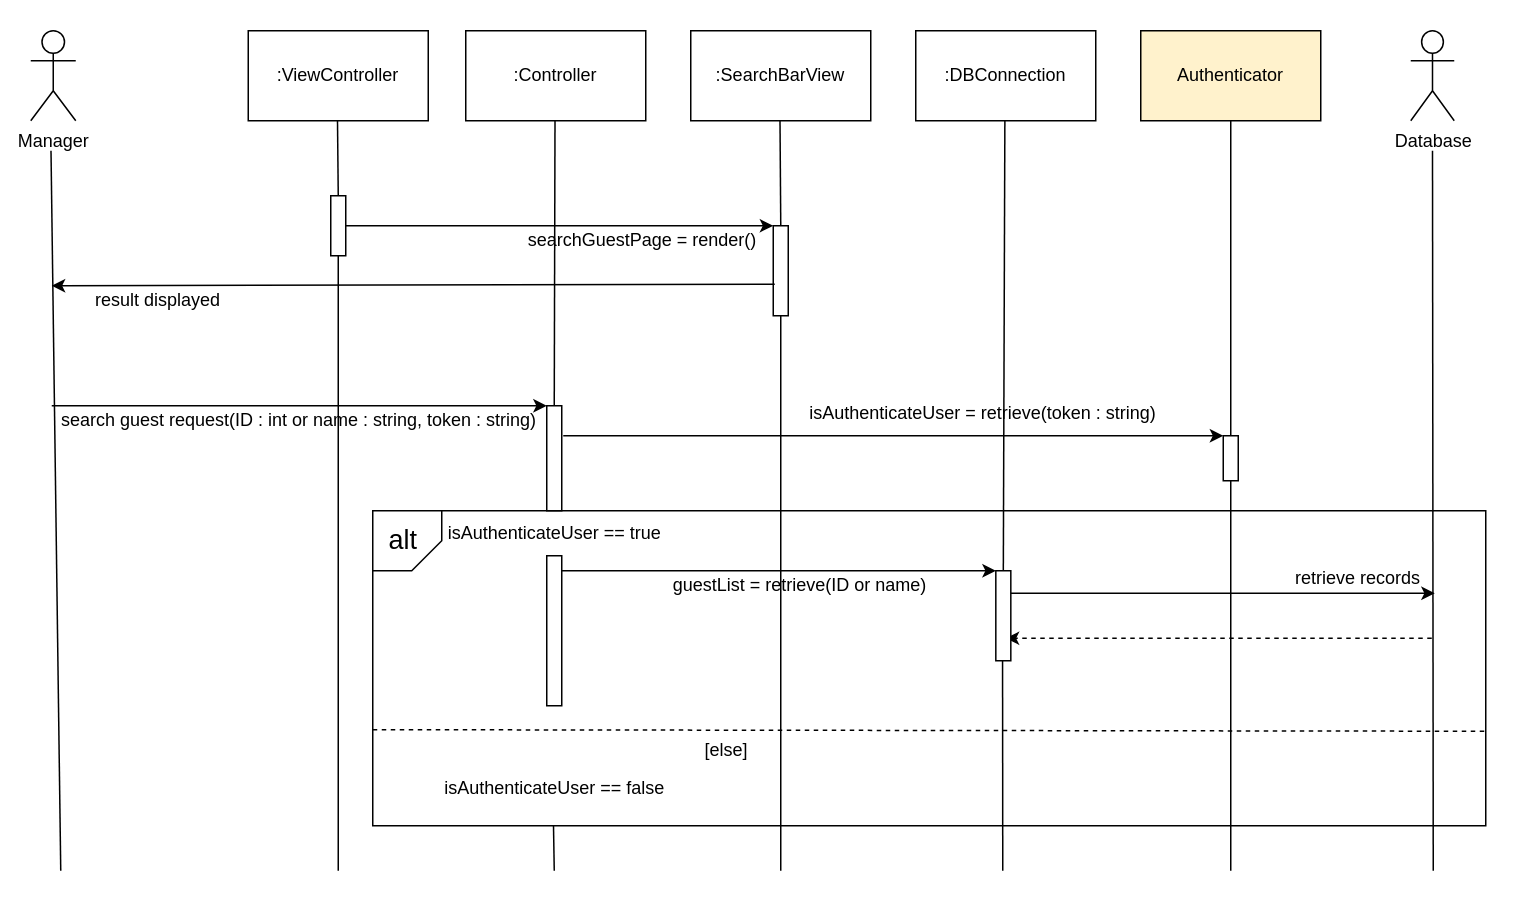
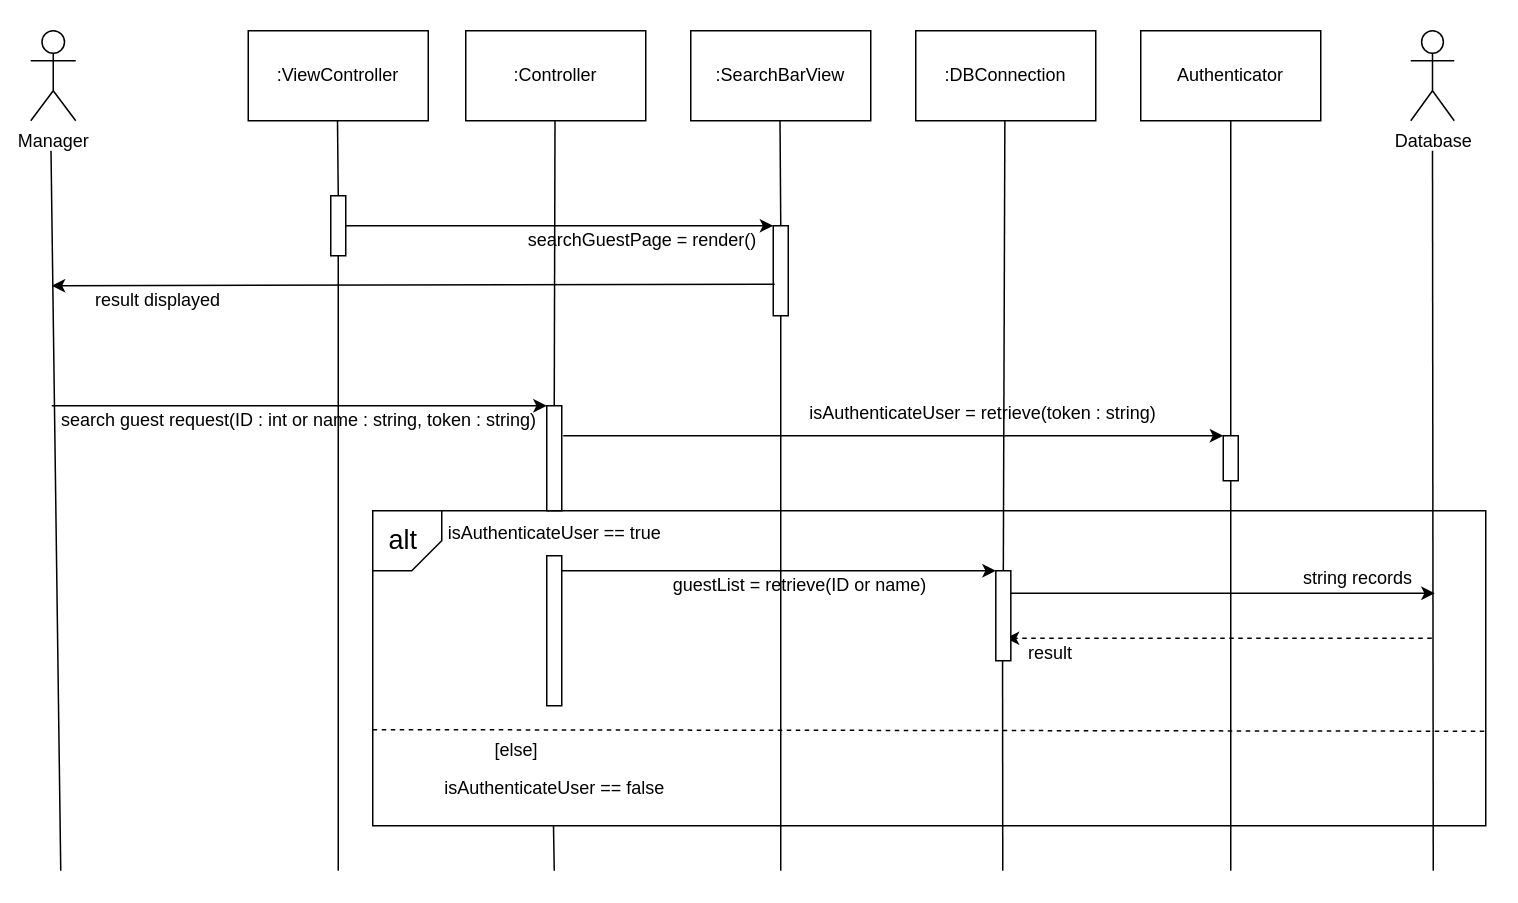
(1231, 76) -> (1231, 76)
(1358, 578) -> (1358, 578)
none -> (1051, 653)
(727, 751) -> (517, 751)
